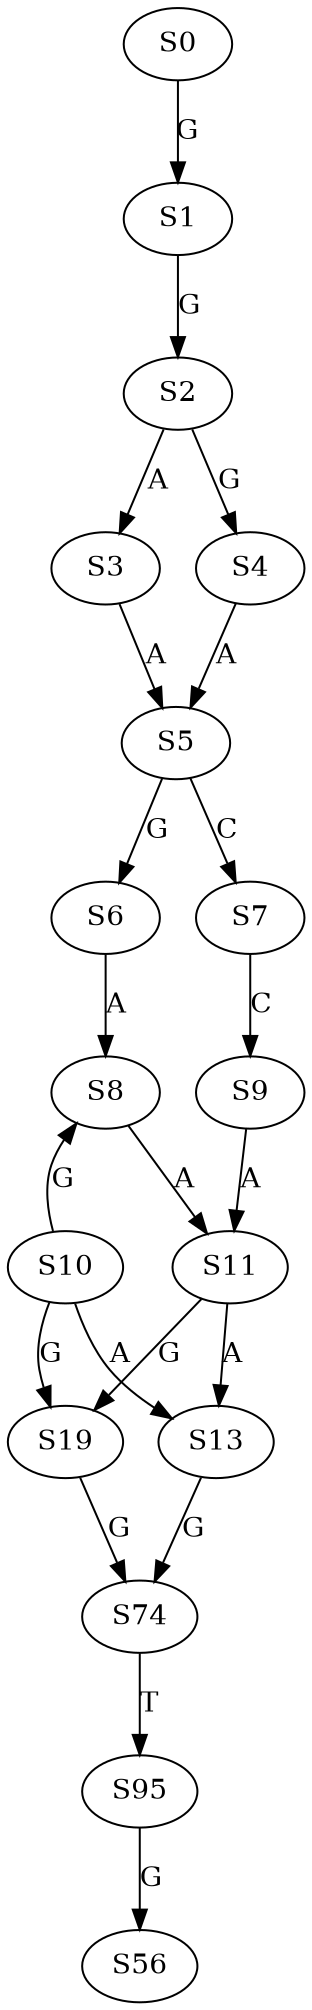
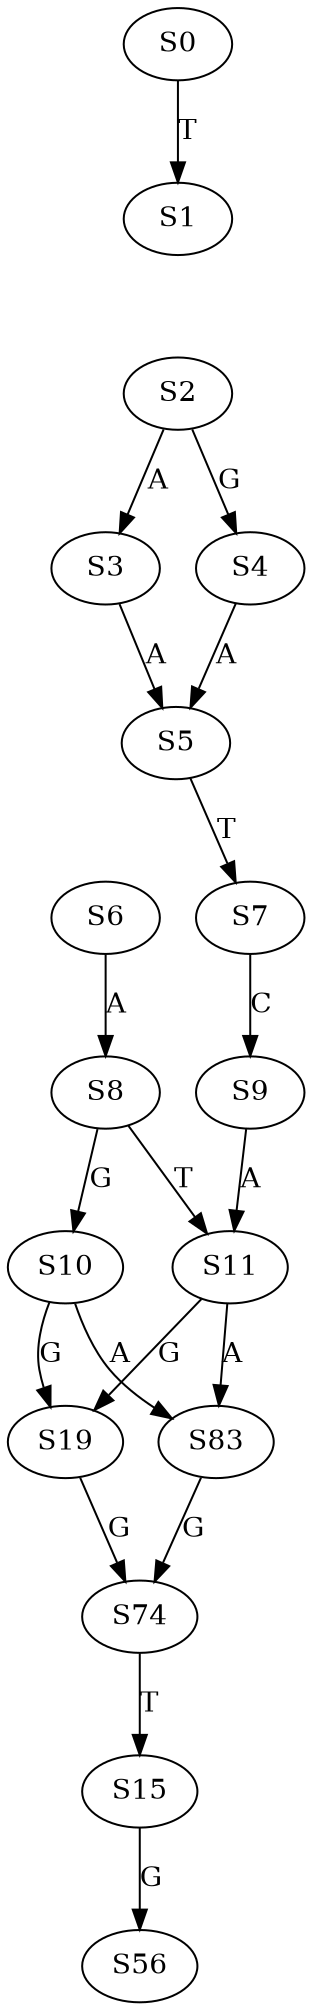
(188, 132) -> (188, 132)
(178, 296) -> none
(145, 821) -> none
(227, 830) -> (227, 830)
(184, 1180) -> (184, 1180)
(48, 1184) -> (88, 1170)
(216, 1442) -> (216, 1442)
(140, 1791) -> (140, 1791)
